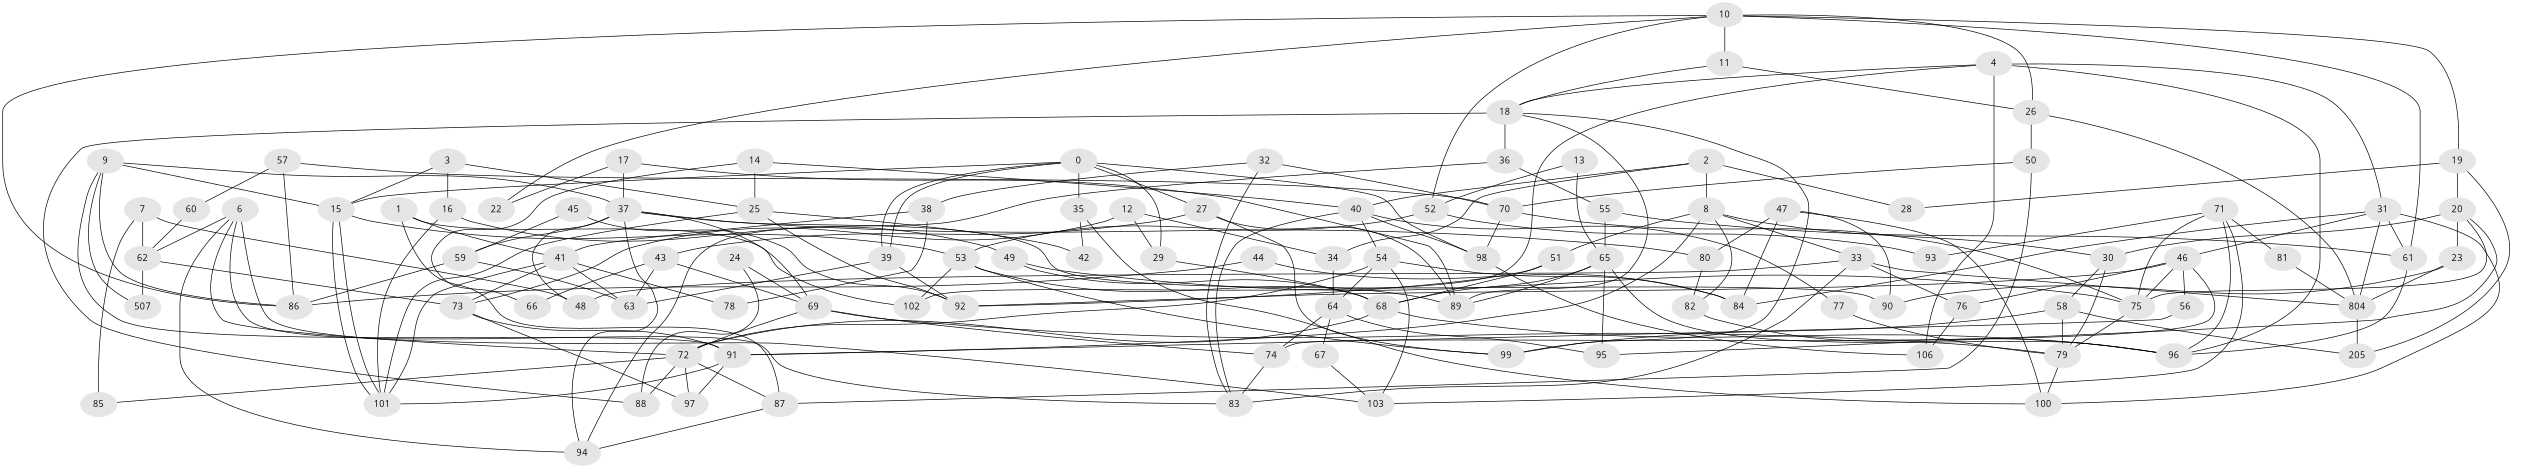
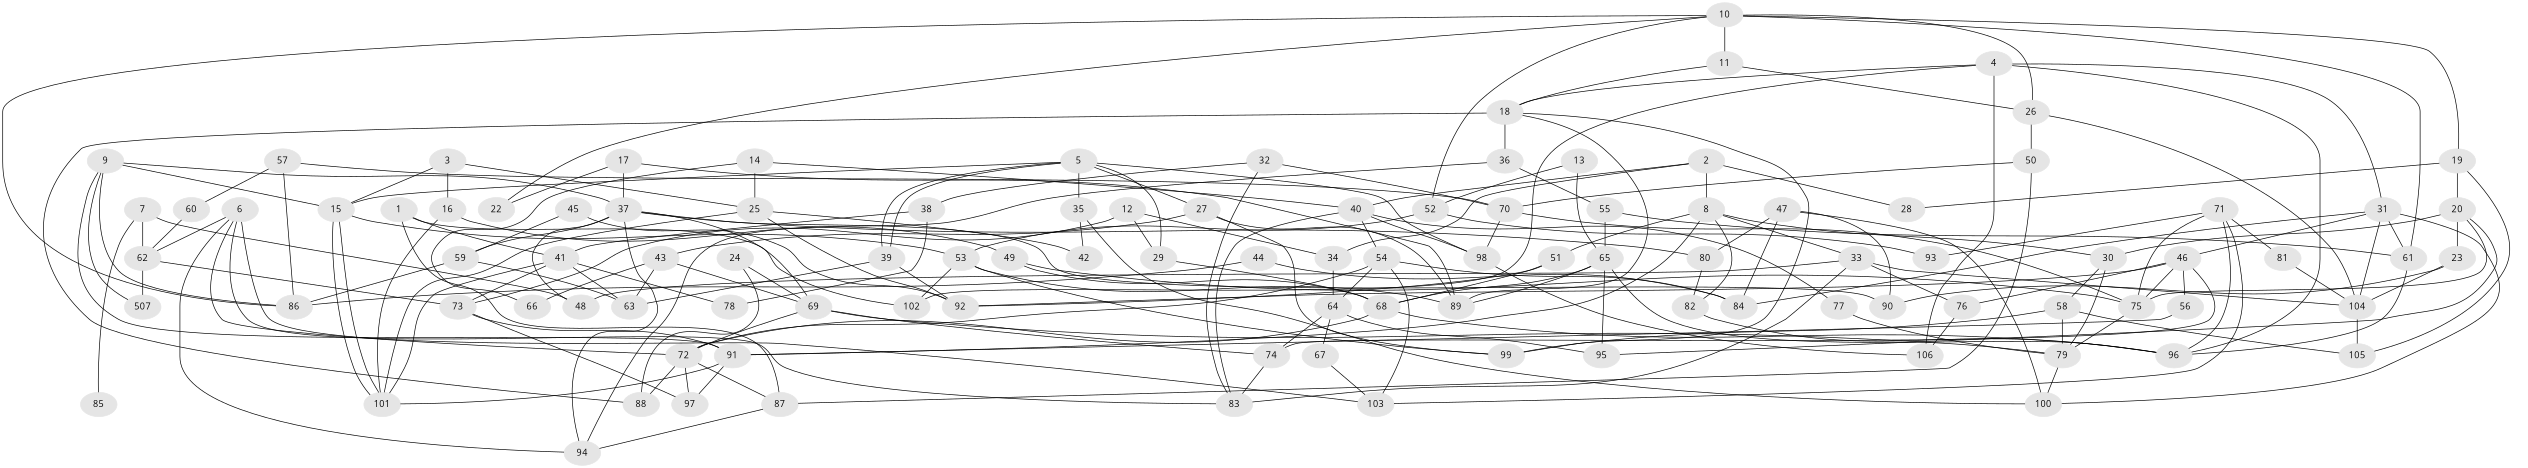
(1079, 161) -> (1079, 161)
(2357, 307) -> (2357, 307)
(2357, 356) -> (2357, 356)
(432, 377) -> none
